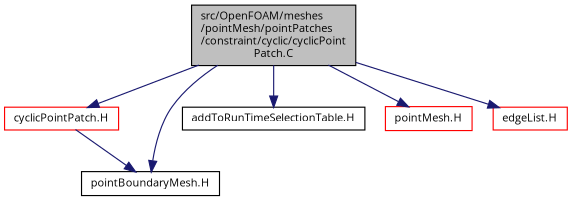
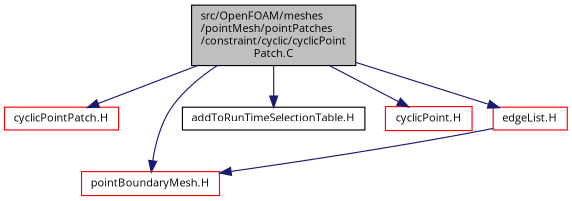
(429, 119) -> (429, 119)
(101, 147) -> (362, 151)
(151, 184) -> (151, 184)
